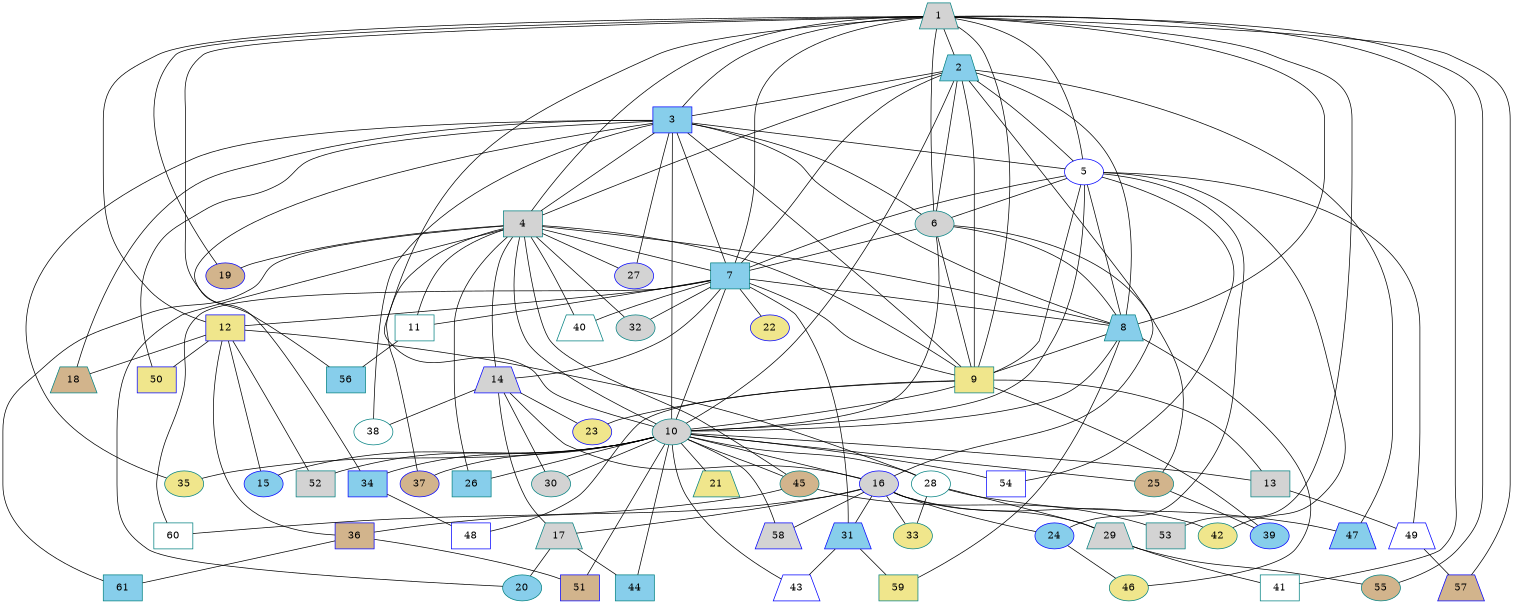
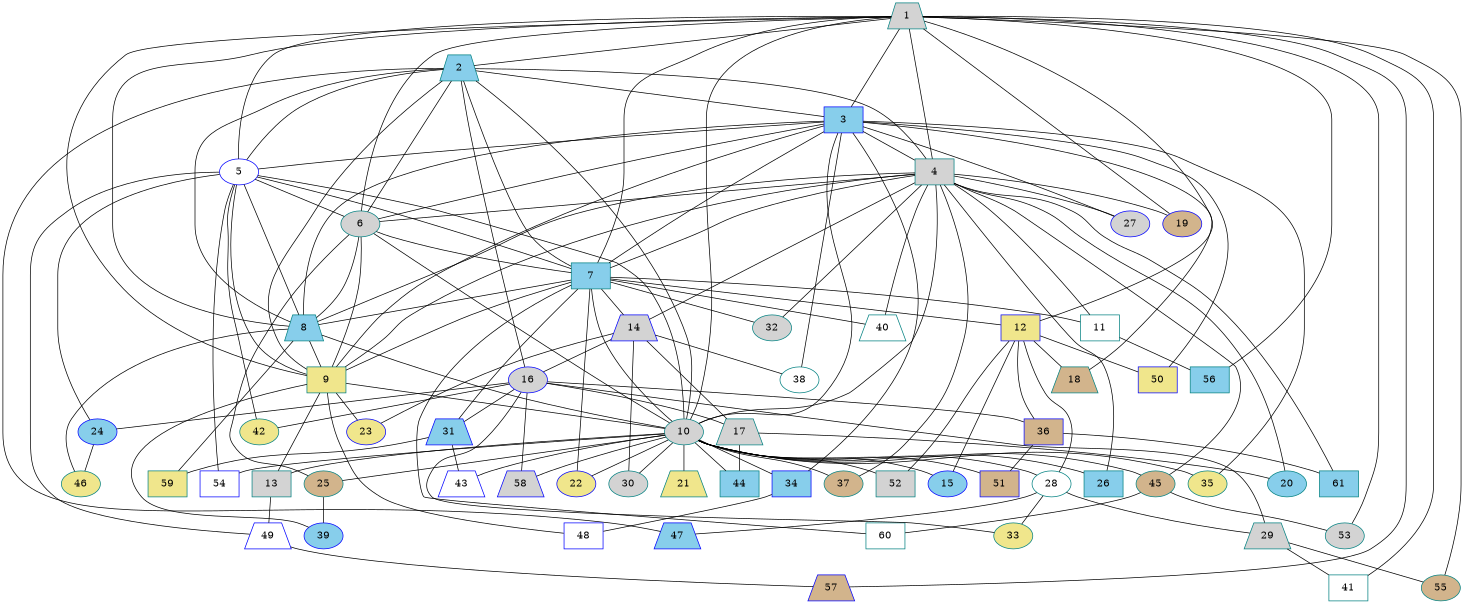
none -> (567, 205)
(775, 458) -> (634, 456)
(420, 484) -> (844, 484)
(1166, 536) -> (1345, 536)
